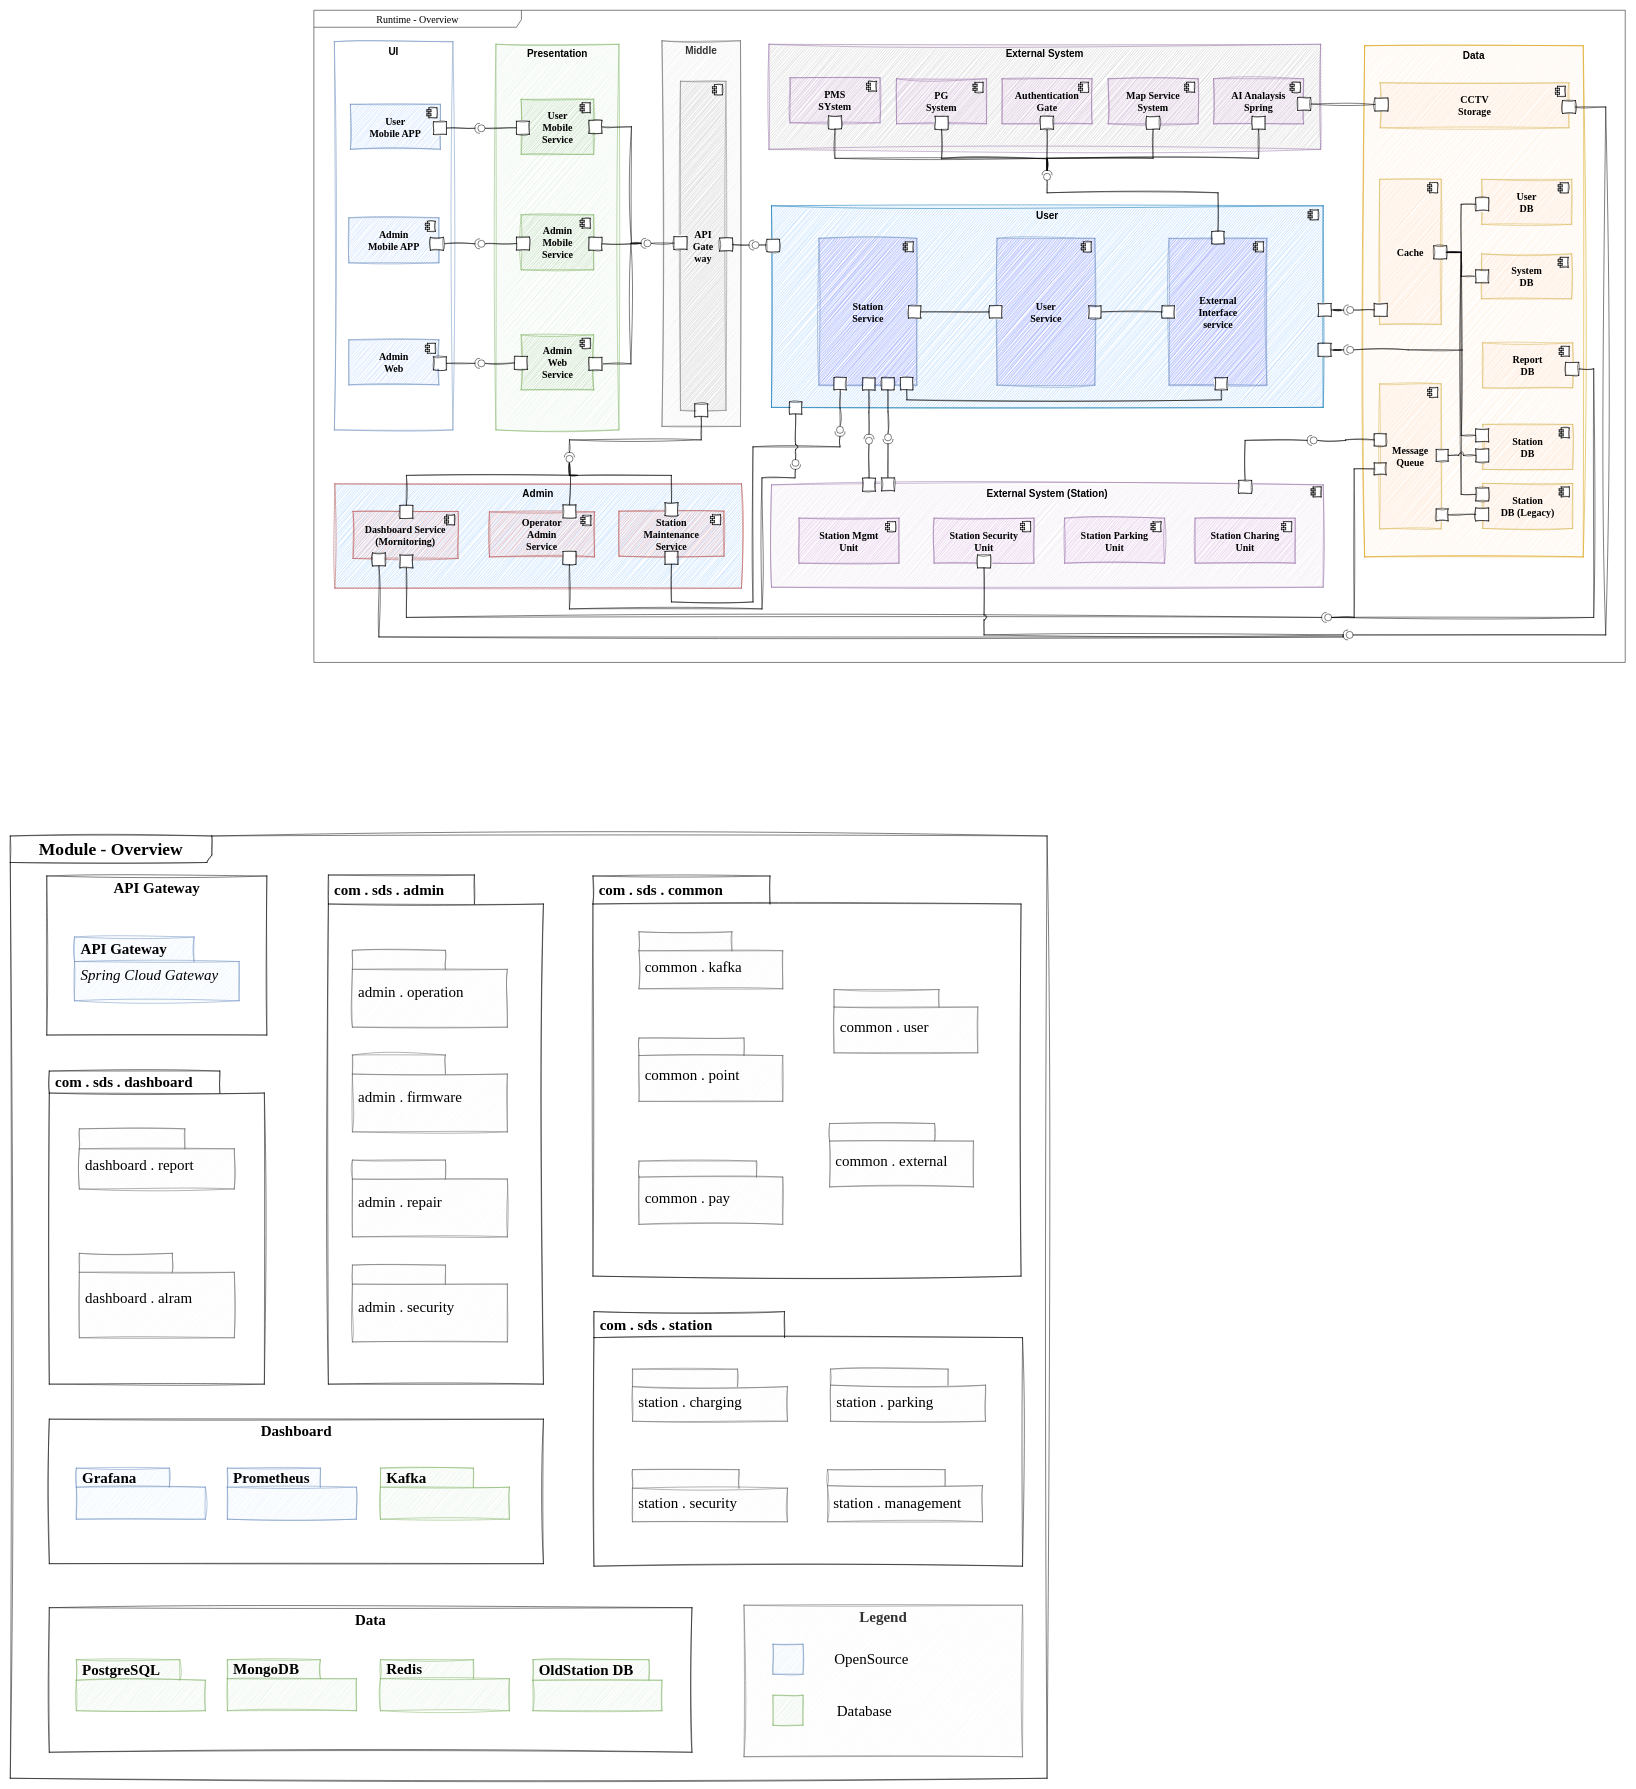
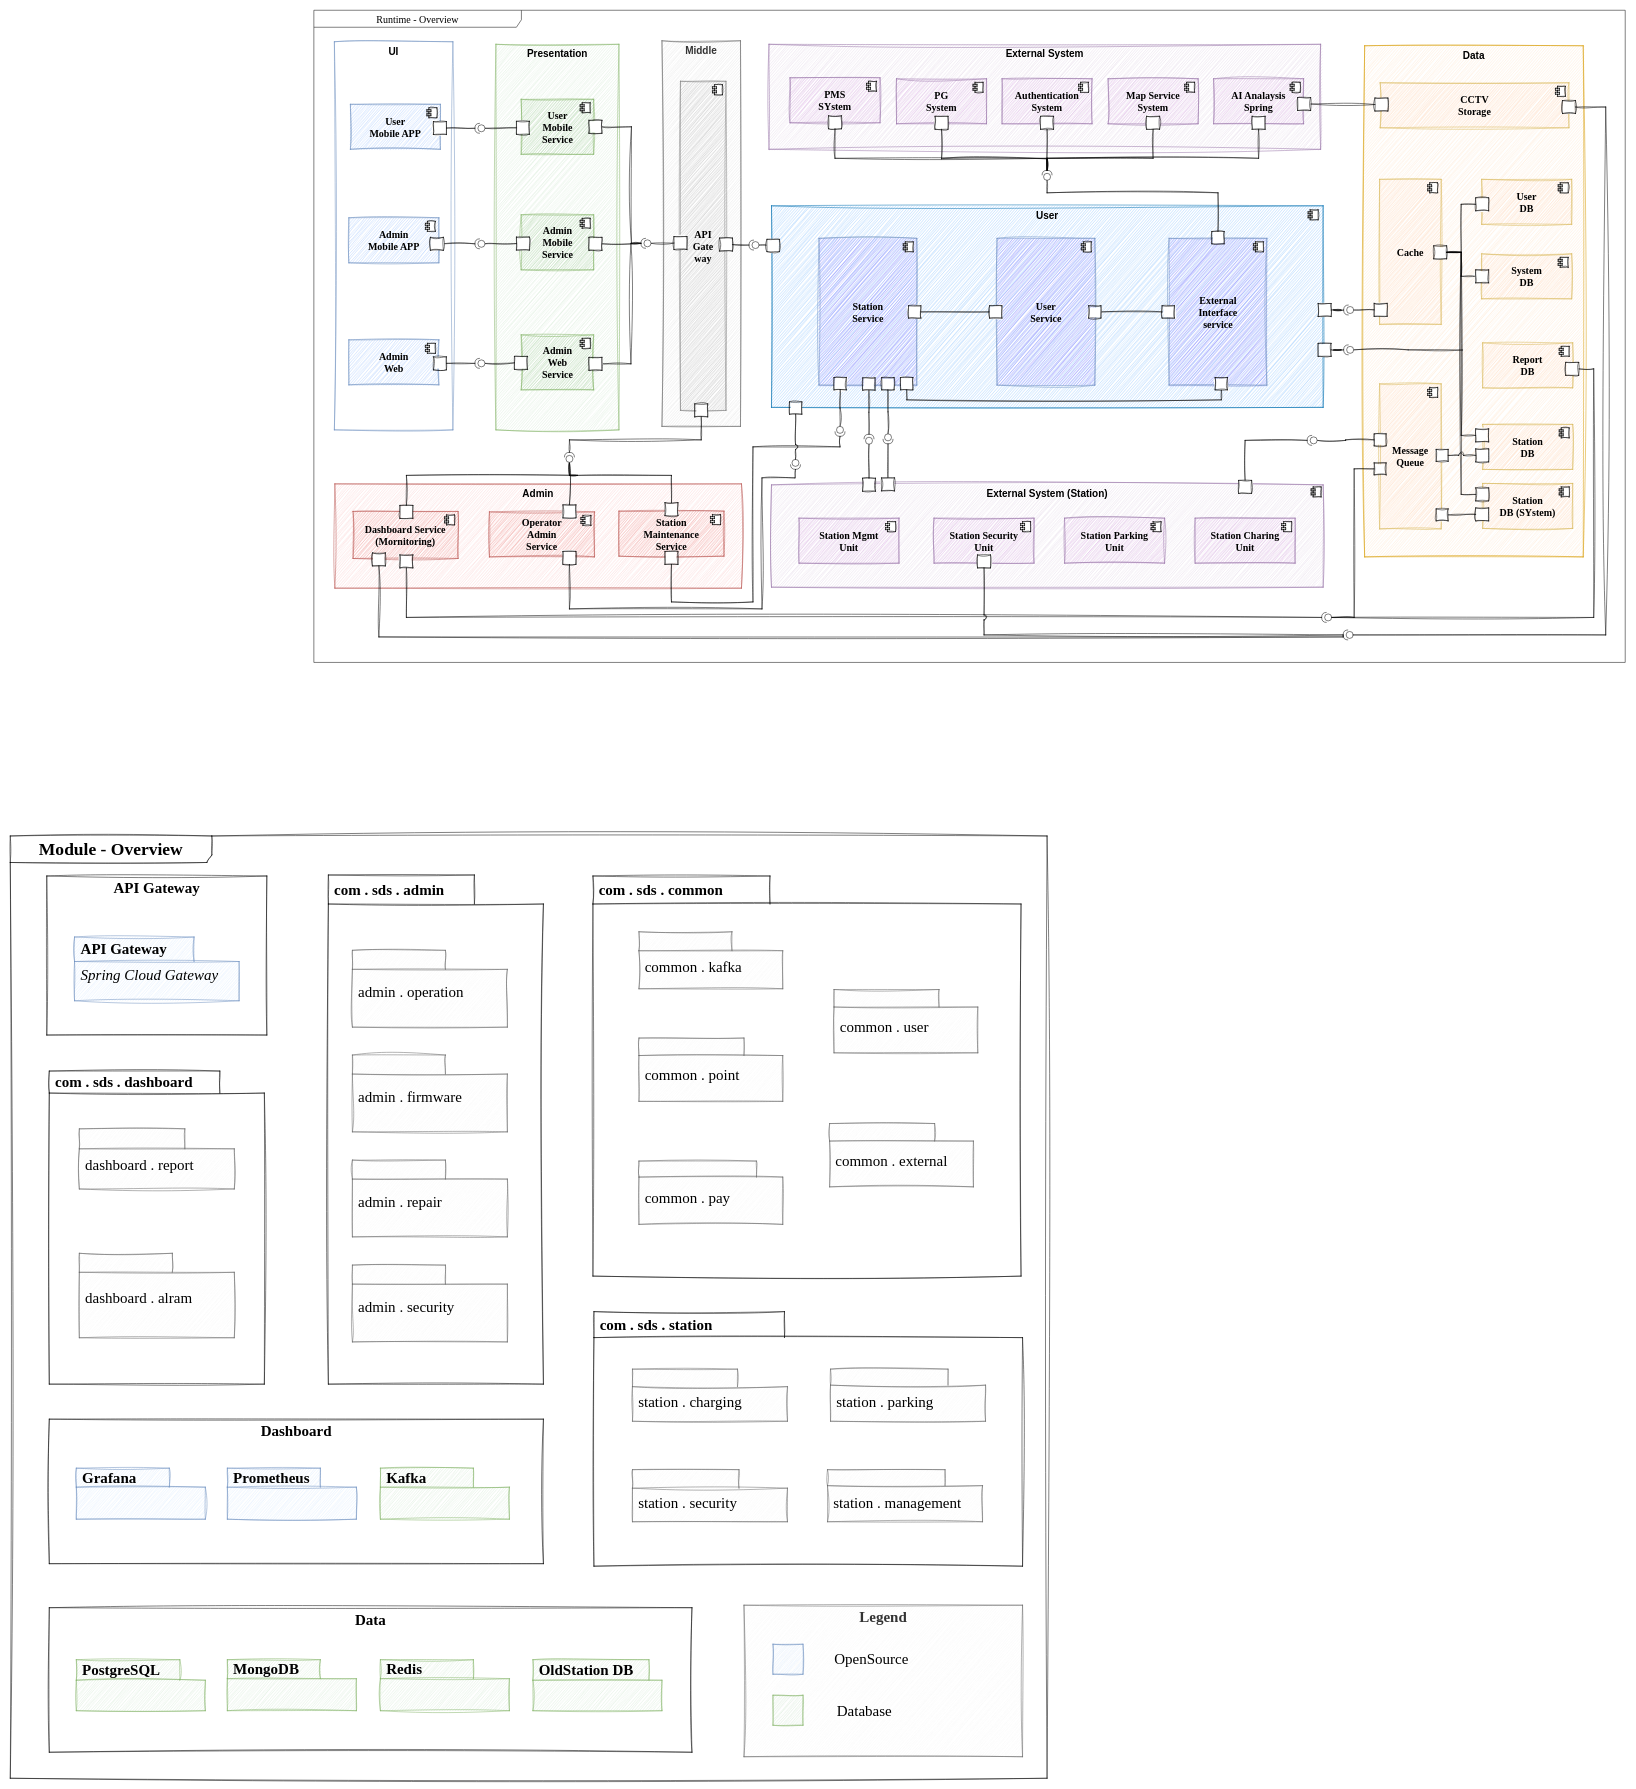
(1045, 54) -> (1045, 54)
(1047, 101) -> (1047, 101)
(538, 493) -> (538, 493)
(1527, 506) -> (1527, 506)
